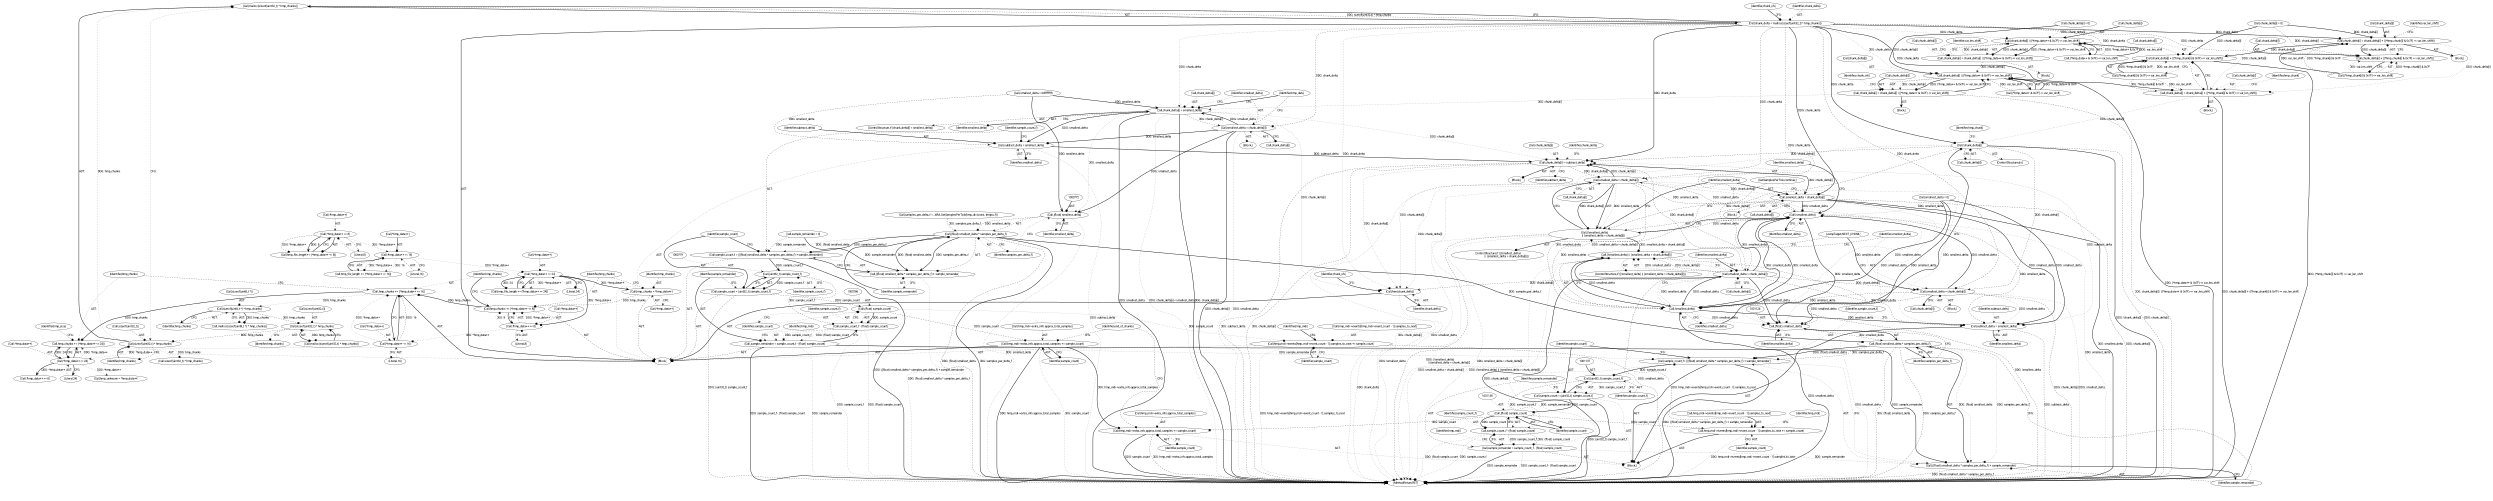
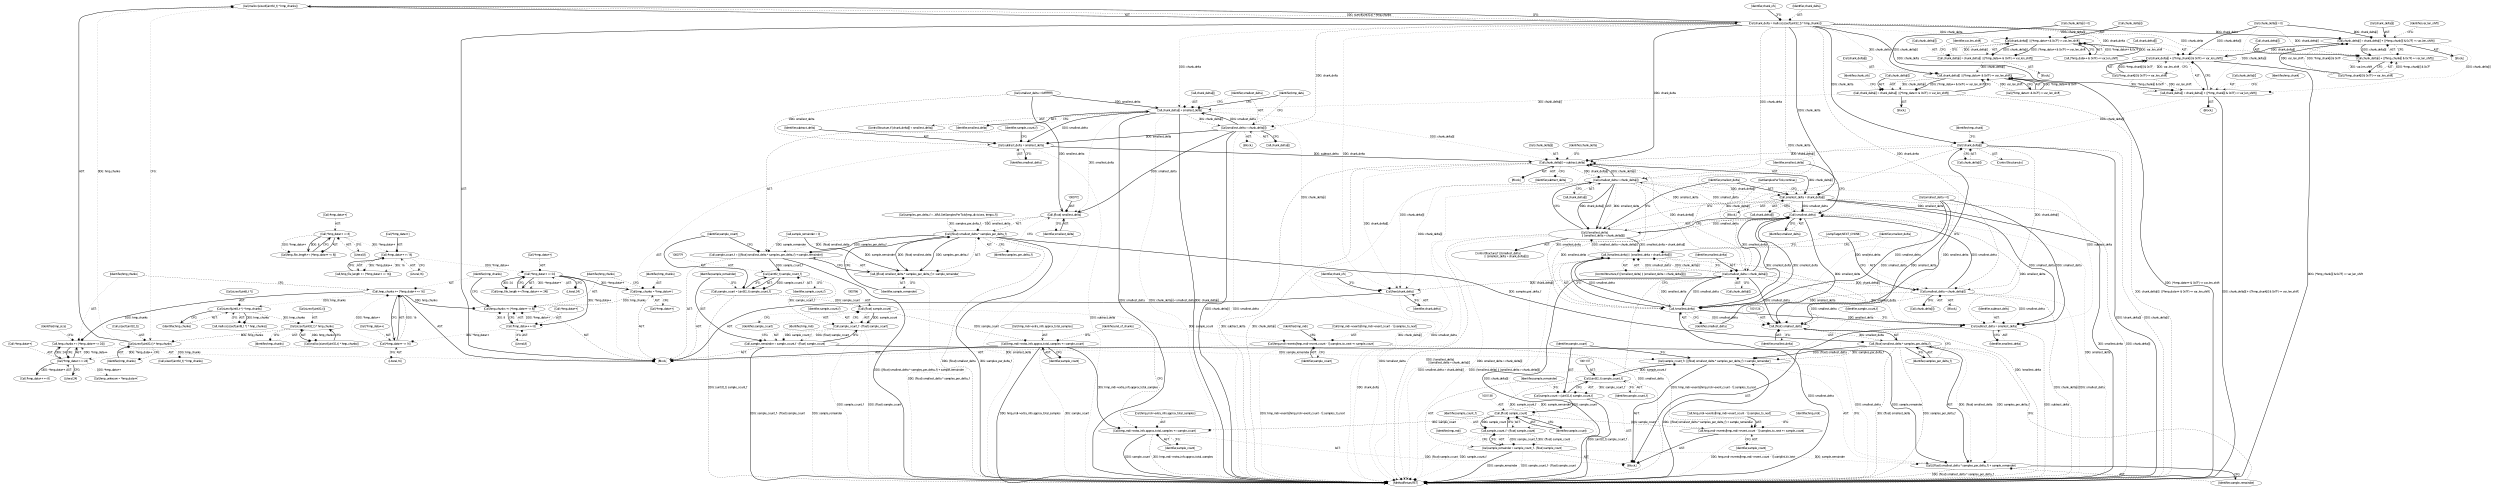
(450, 302) -> (438, 306)
